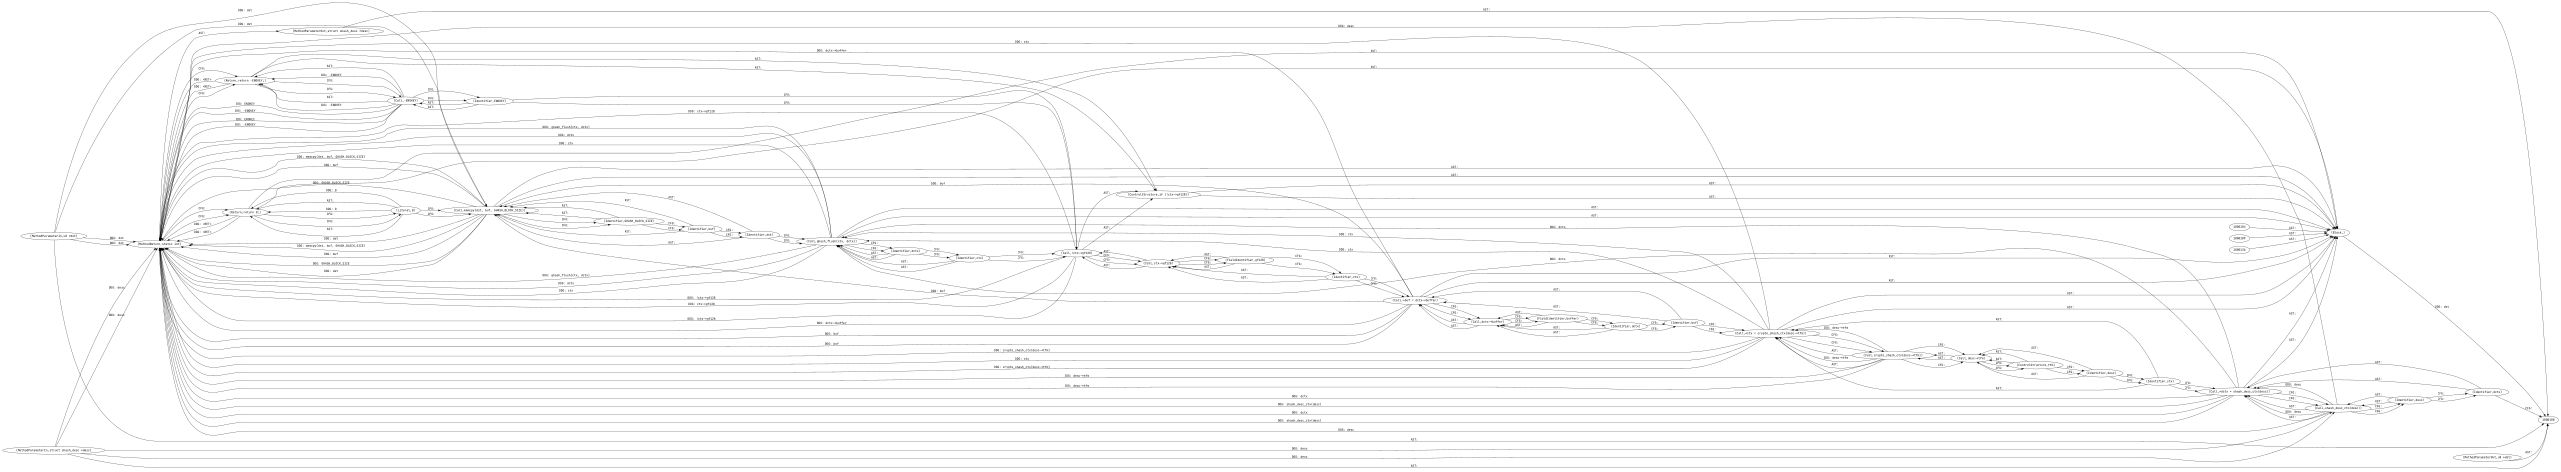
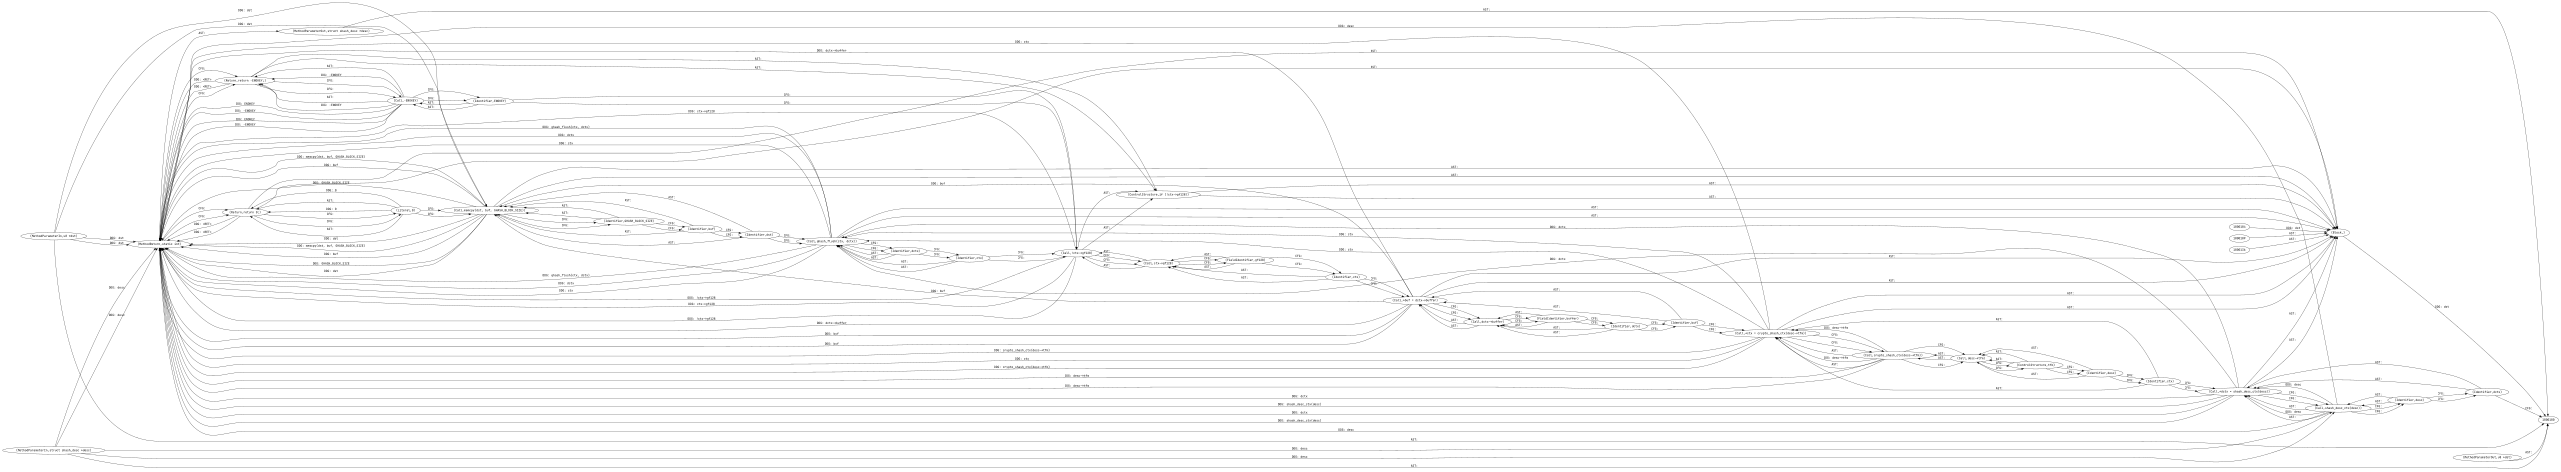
(2293, 228) -> (2293, 228)
